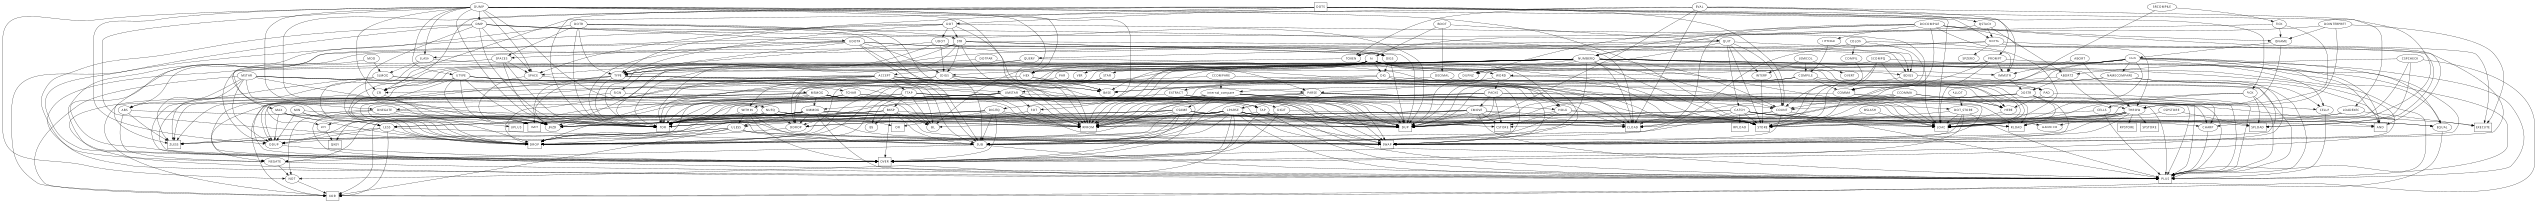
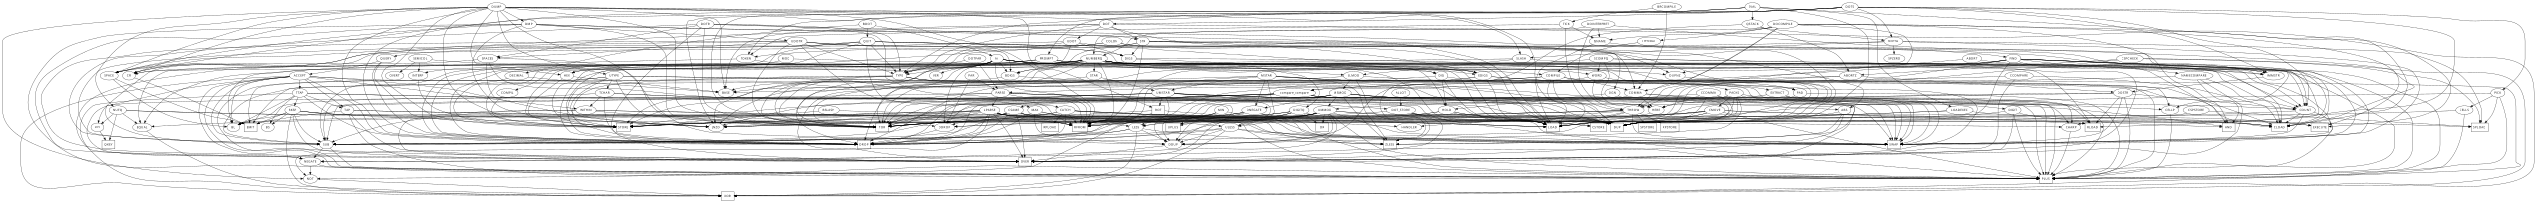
(1321, 7) -> (1850, 7)
(736, 86) -> (497, 48)
(1221, 93) -> (1295, 93)
(1034, 110) -> (1158, 110)
(1040, 121) -> (1234, 118)
